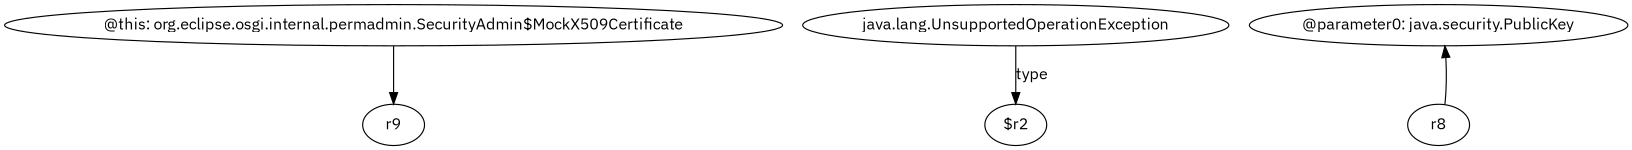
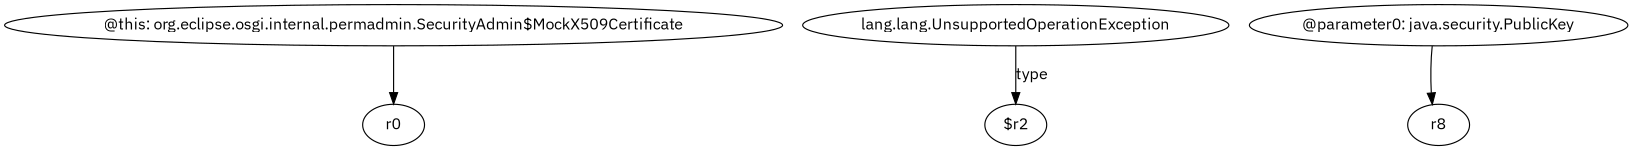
(1016, 25) -> (1016, 25)
(1446, 81) -> (1431, 69)
(394, 125) -> (394, 125)
